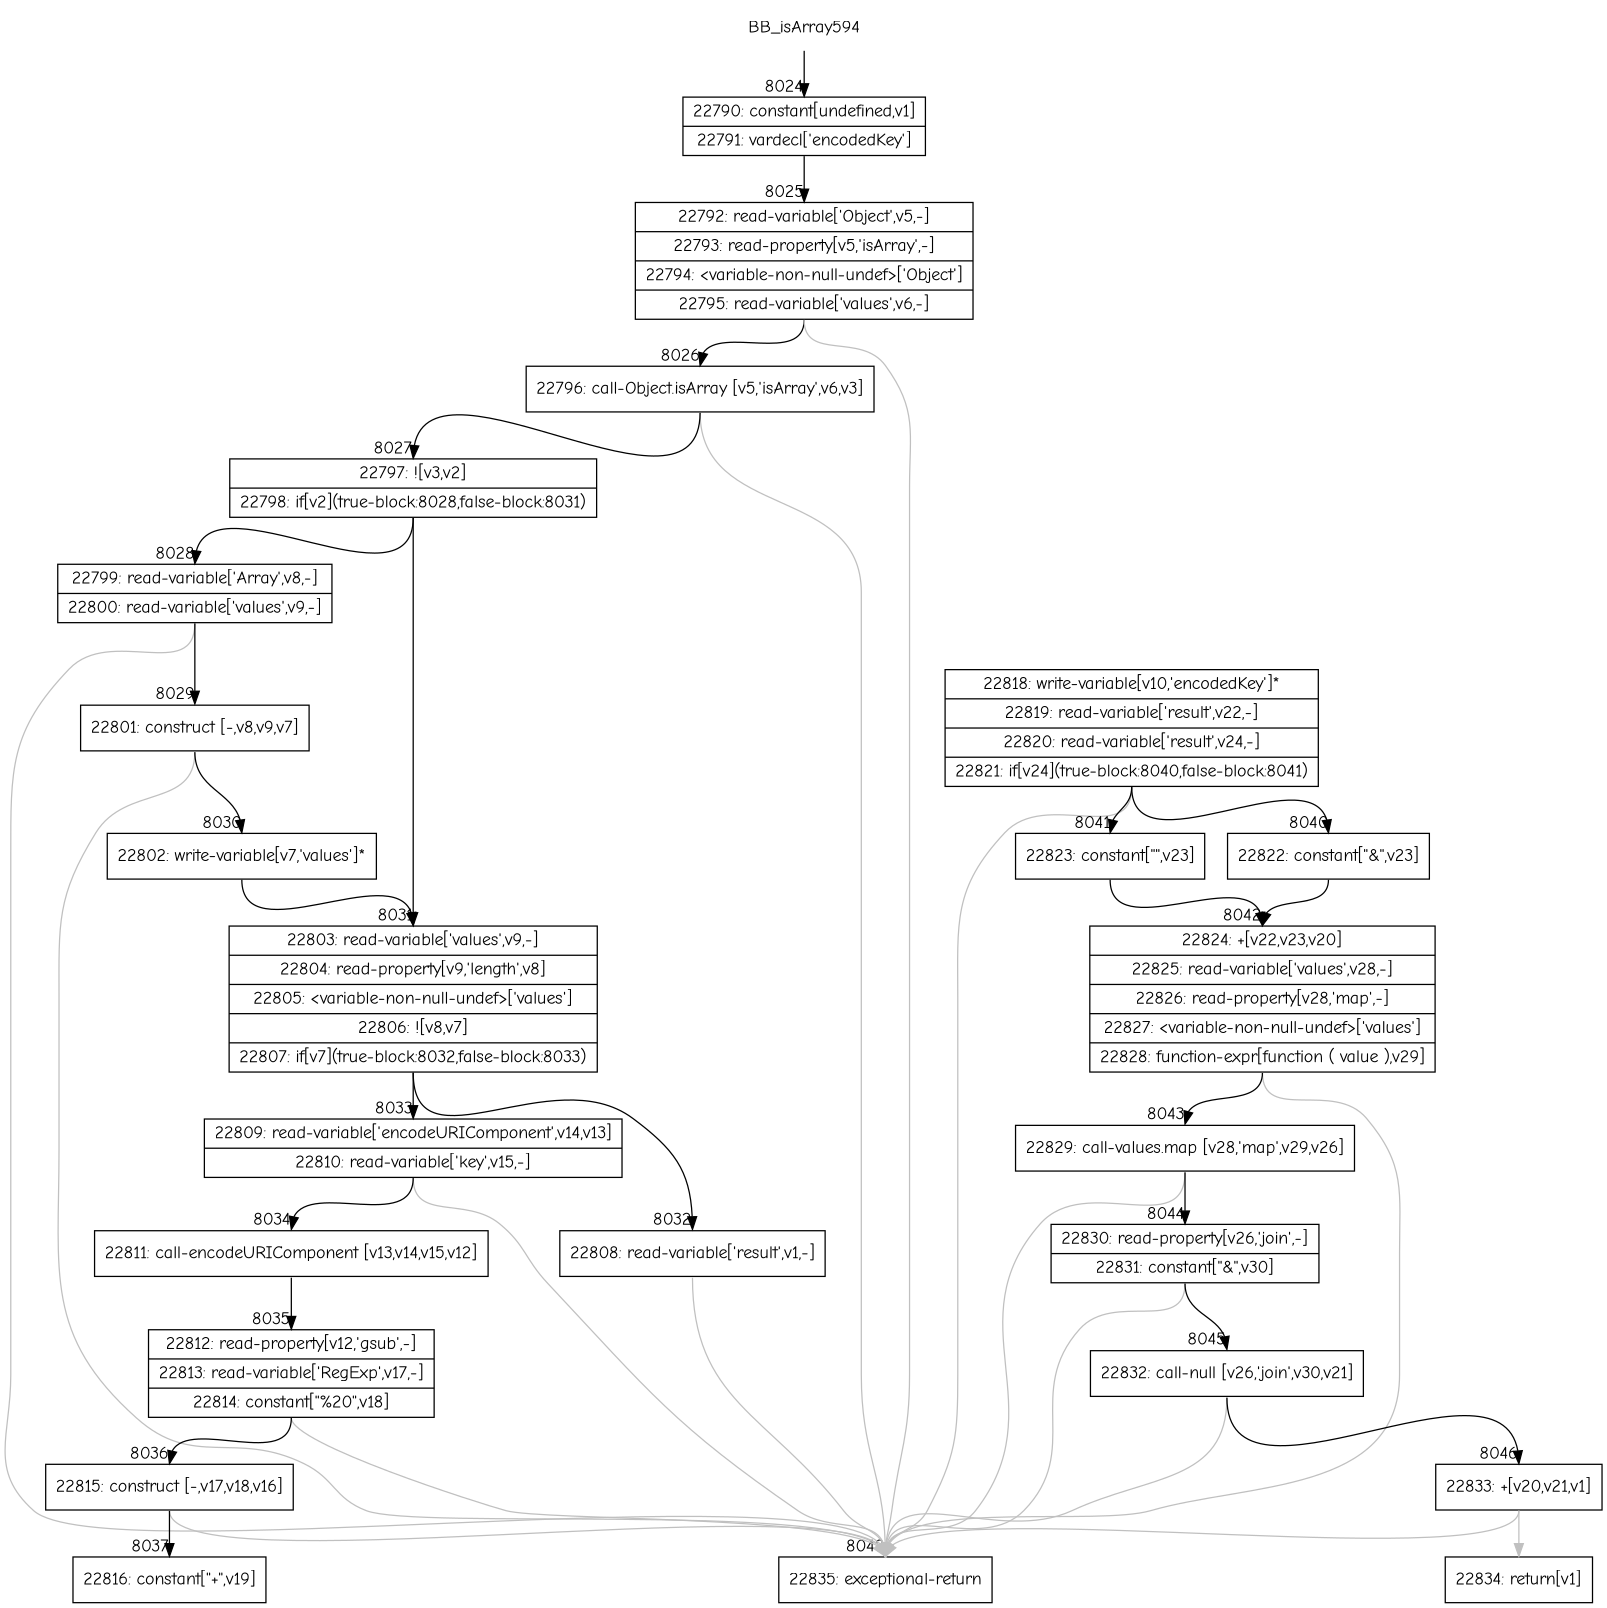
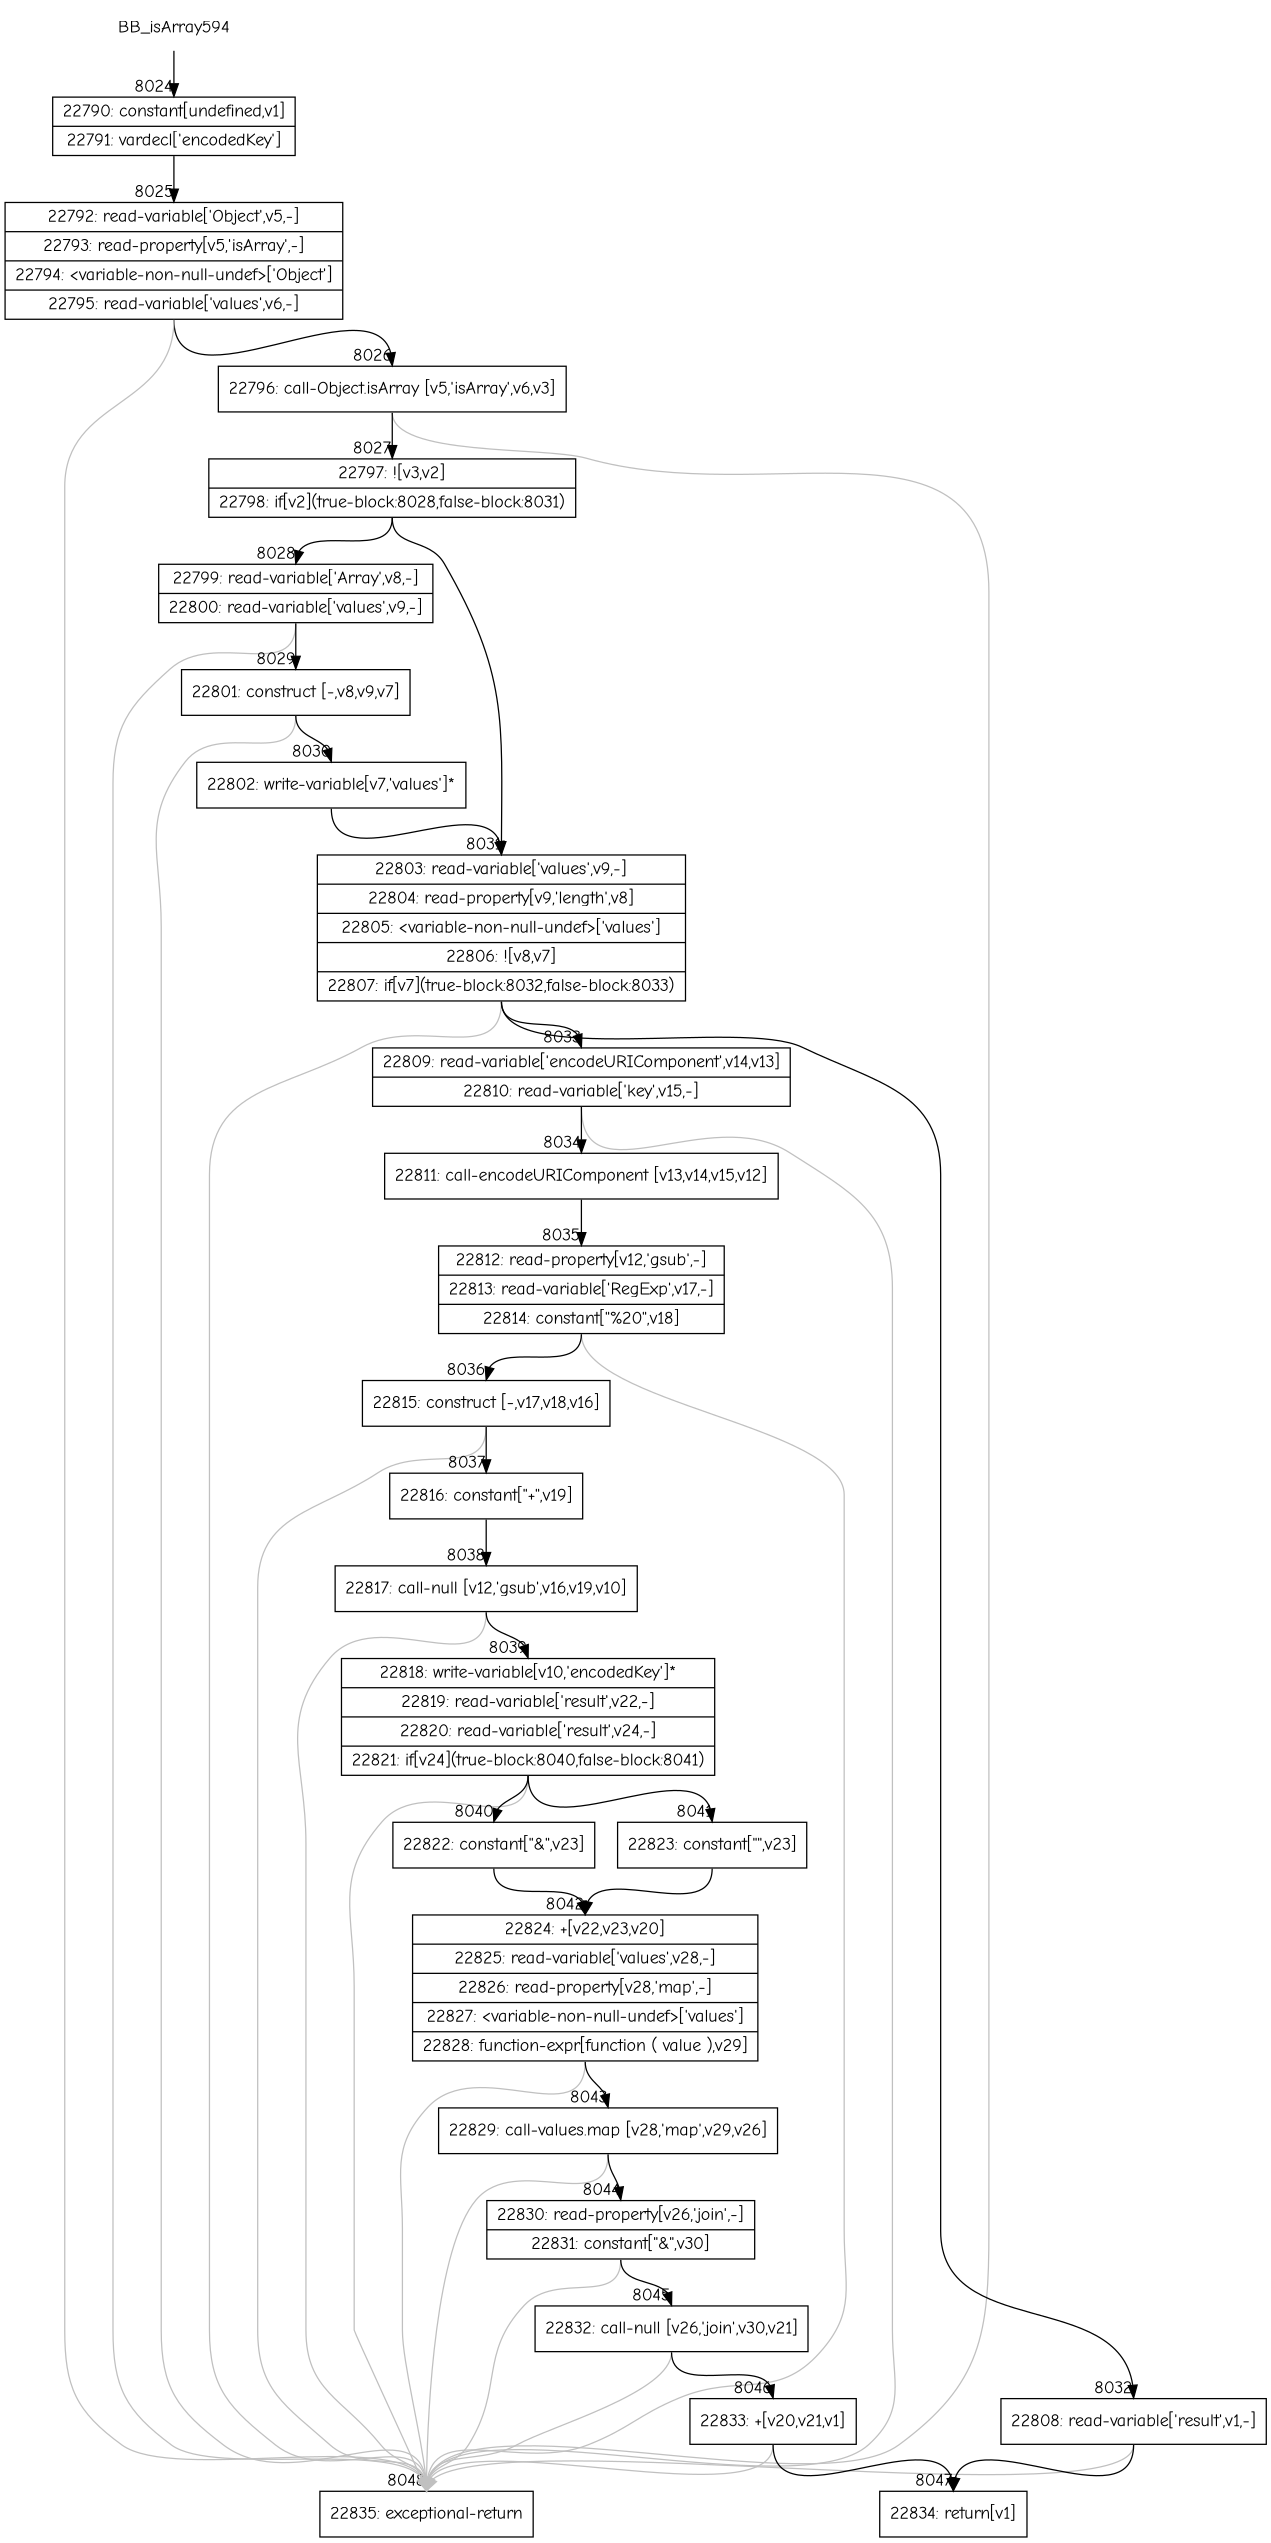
(1519, 1527) -> (882, 2464)
none -> (486, 1589)
none -> (209, 1715)
none -> (1030, 2465)
